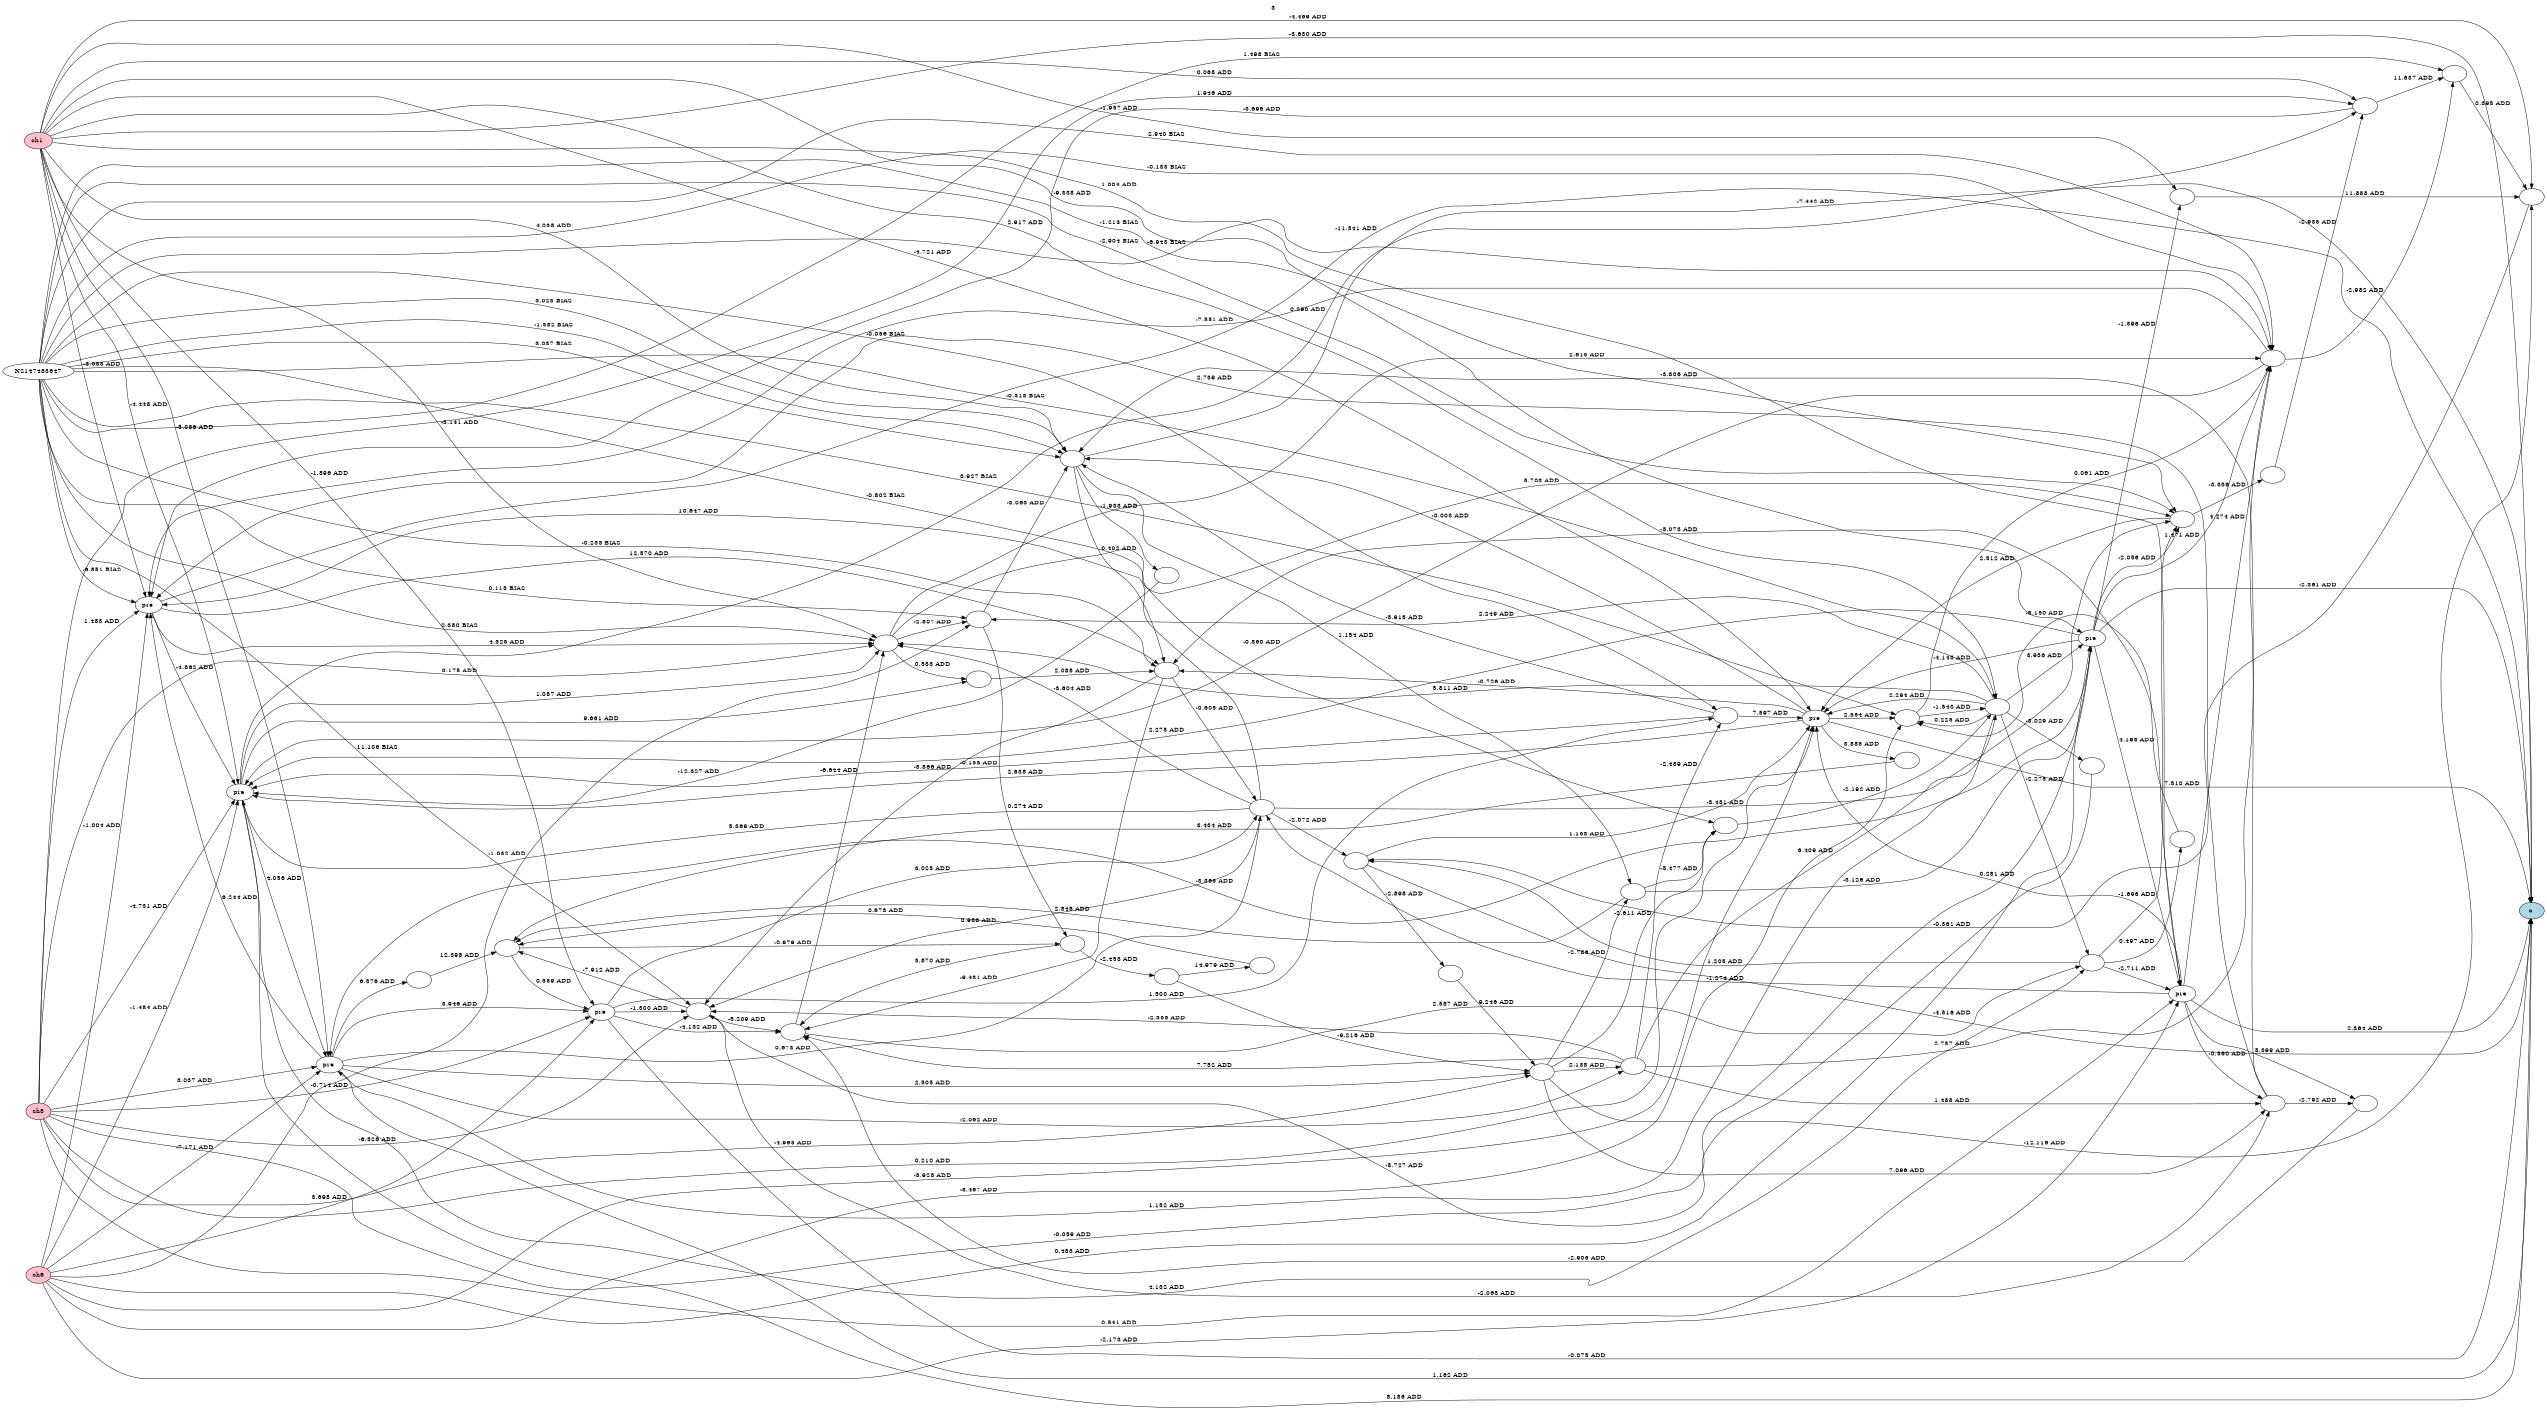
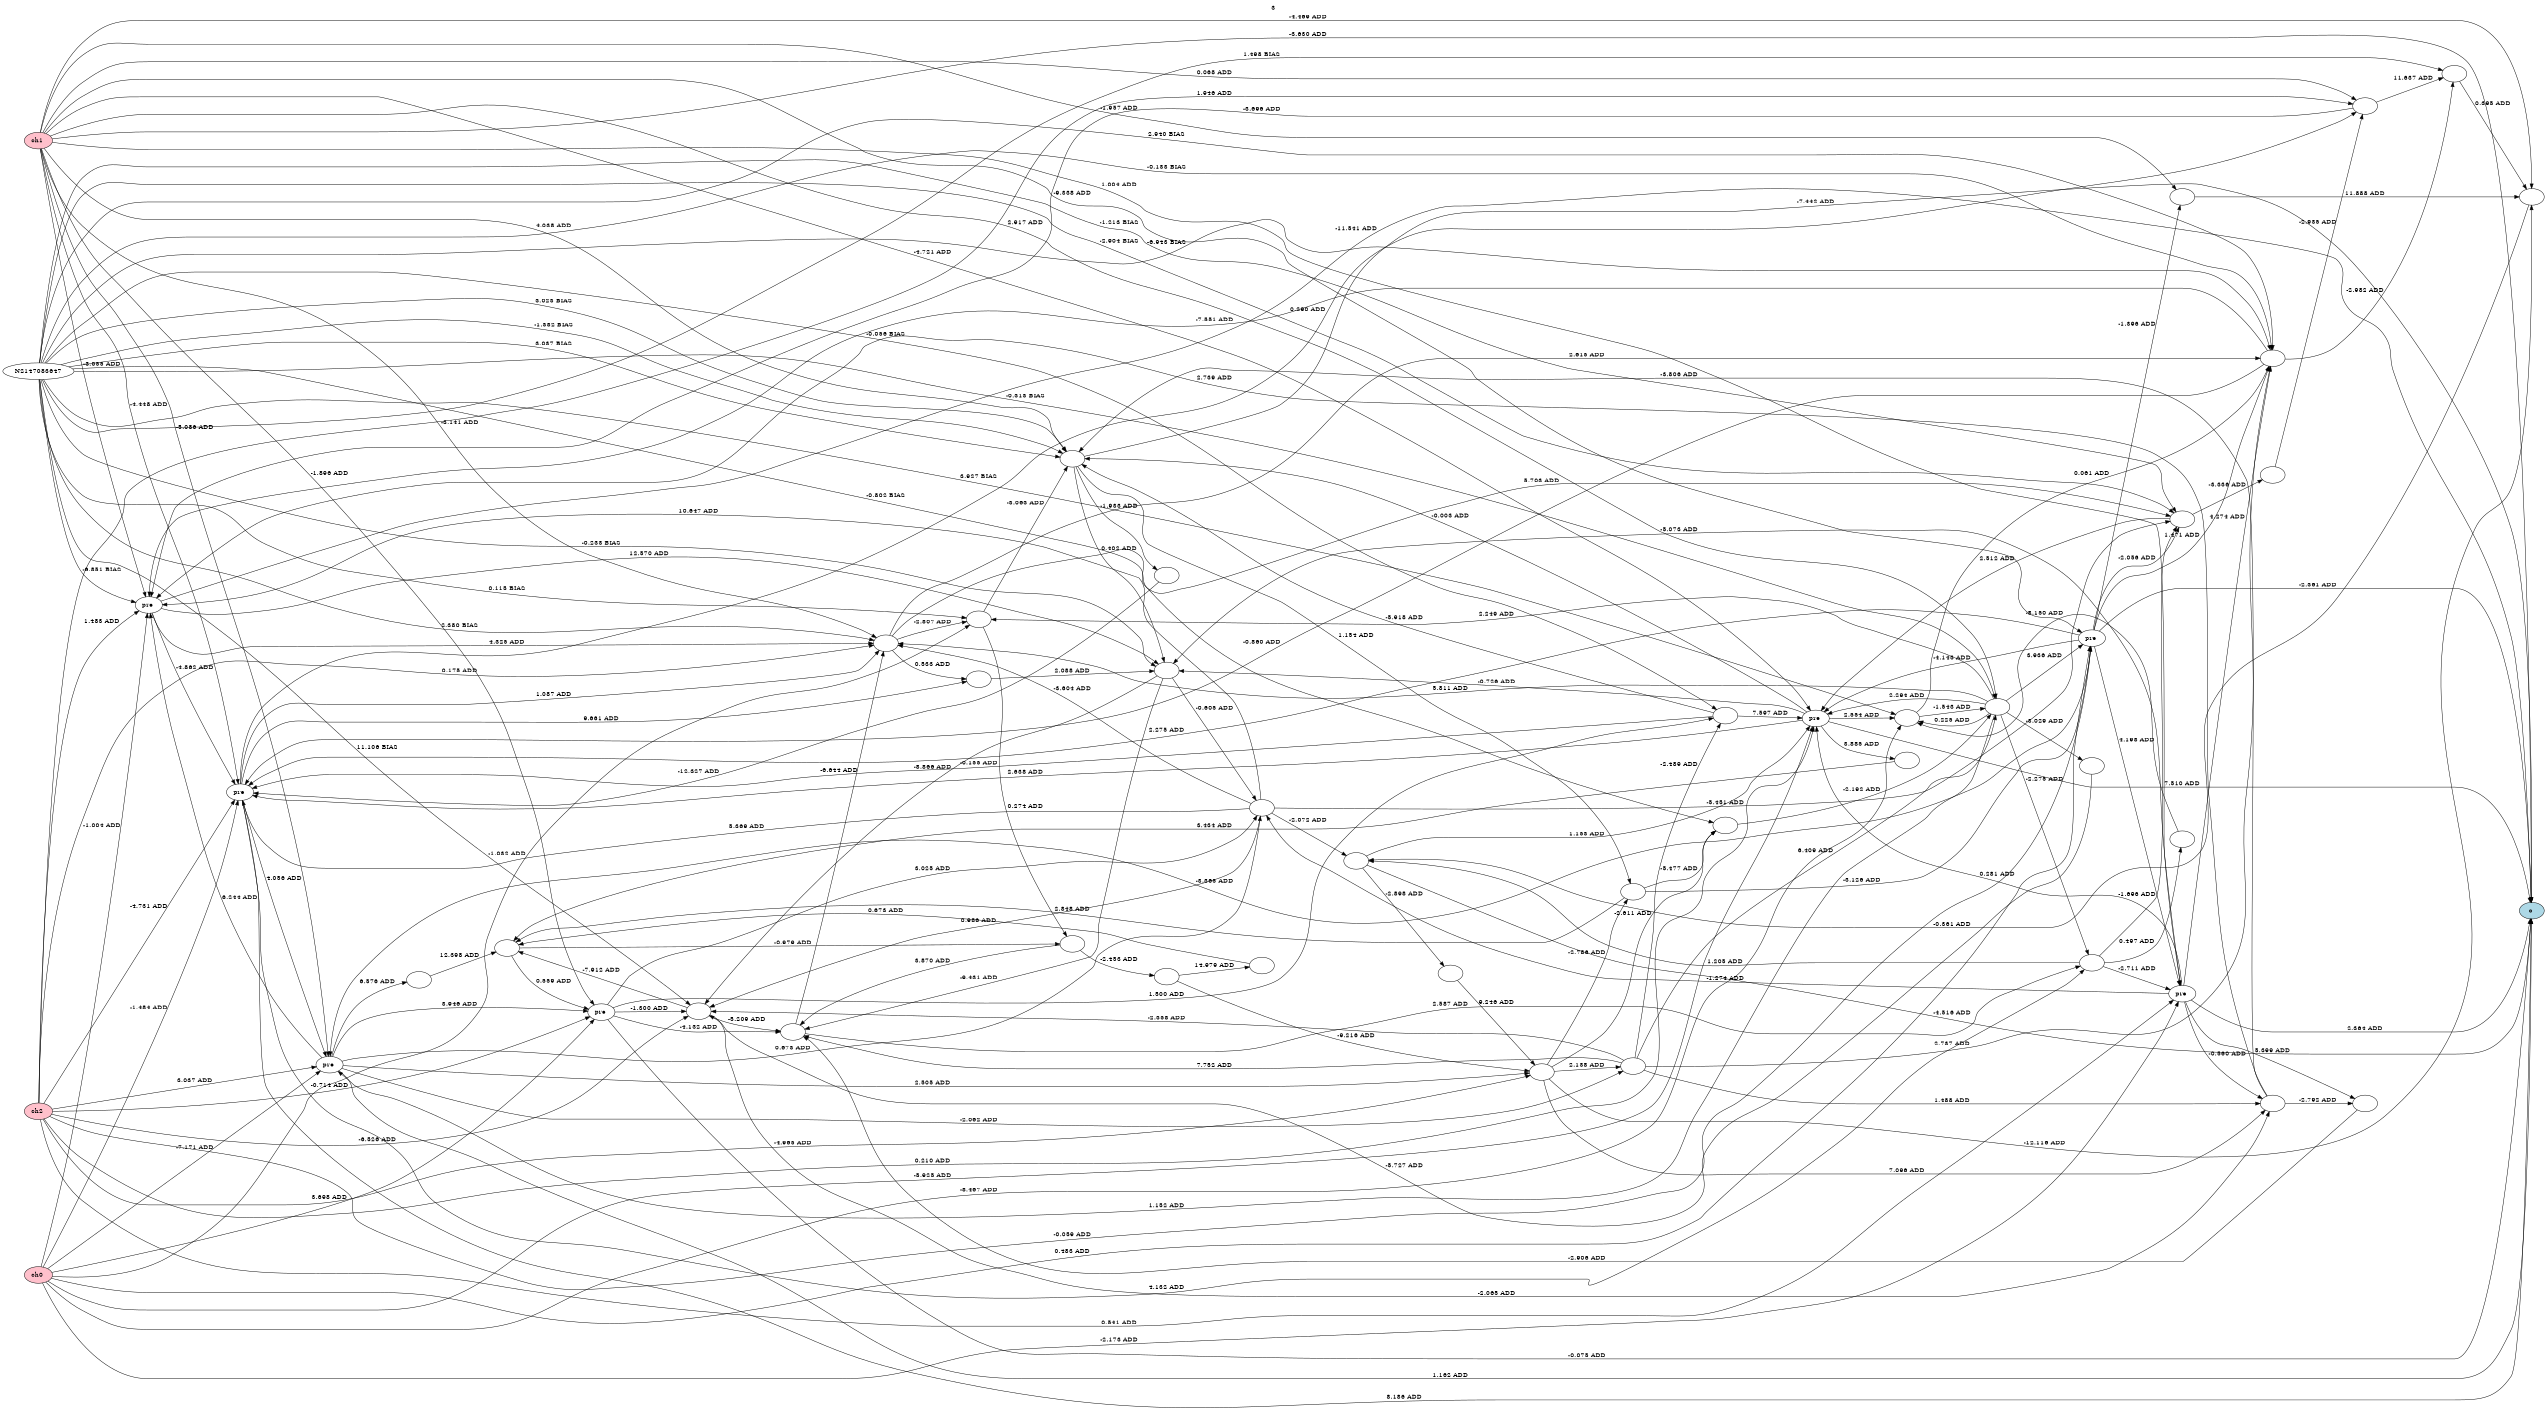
(38, 371) -> (38, 371)
(38, 1111) -> (38, 1111)
(38, 1275) -> (38, 1275)
